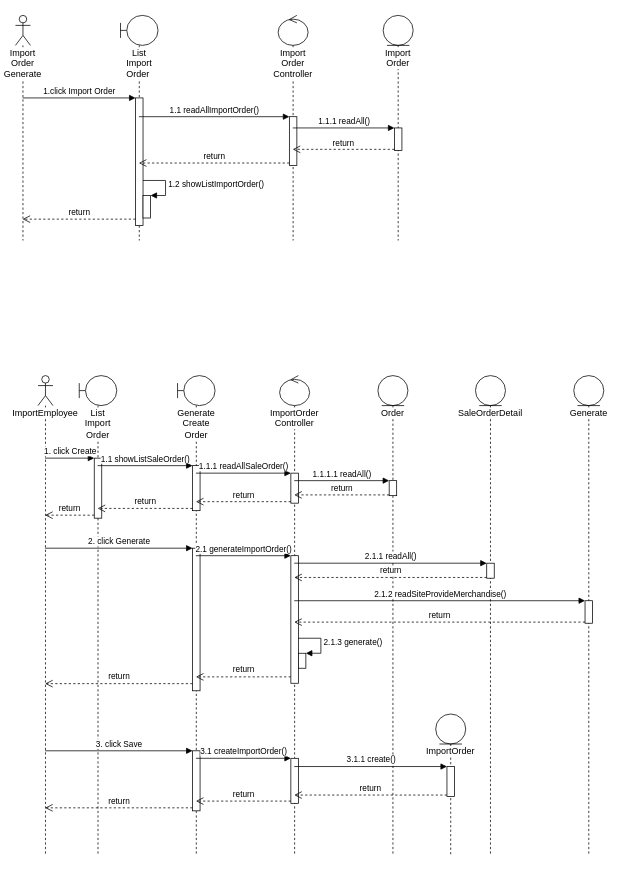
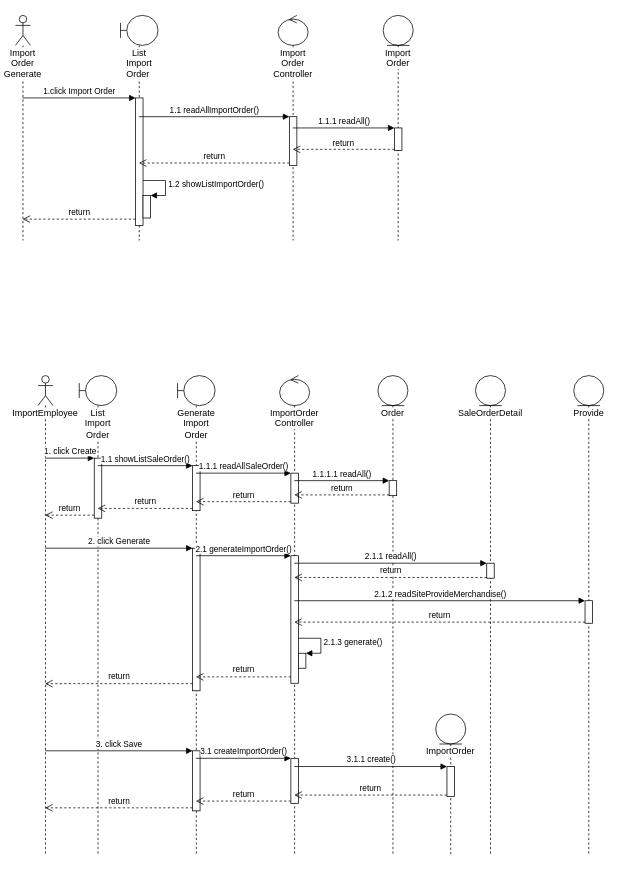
(588, 418) -> (588, 418)
(196, 424) -> (196, 424)
